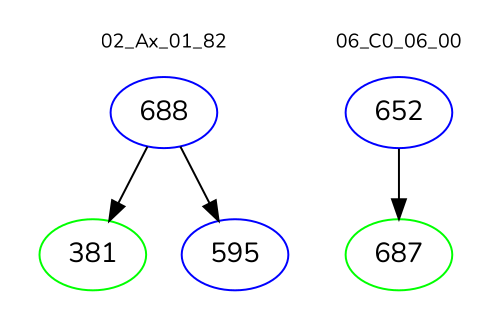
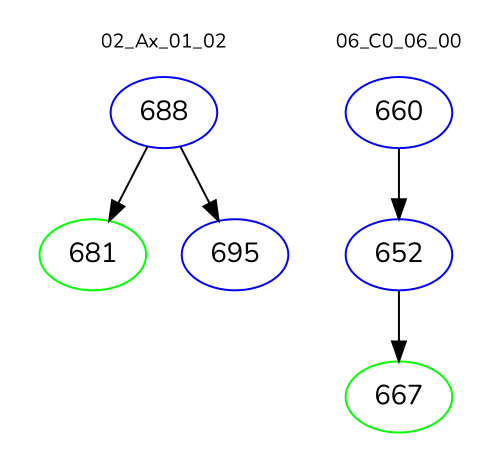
(164, 42) -> (164, 42)
none -> (399, 113)
(93, 255) -> (93, 255)
(235, 255) -> (235, 255)
(399, 255) -> (399, 397)
